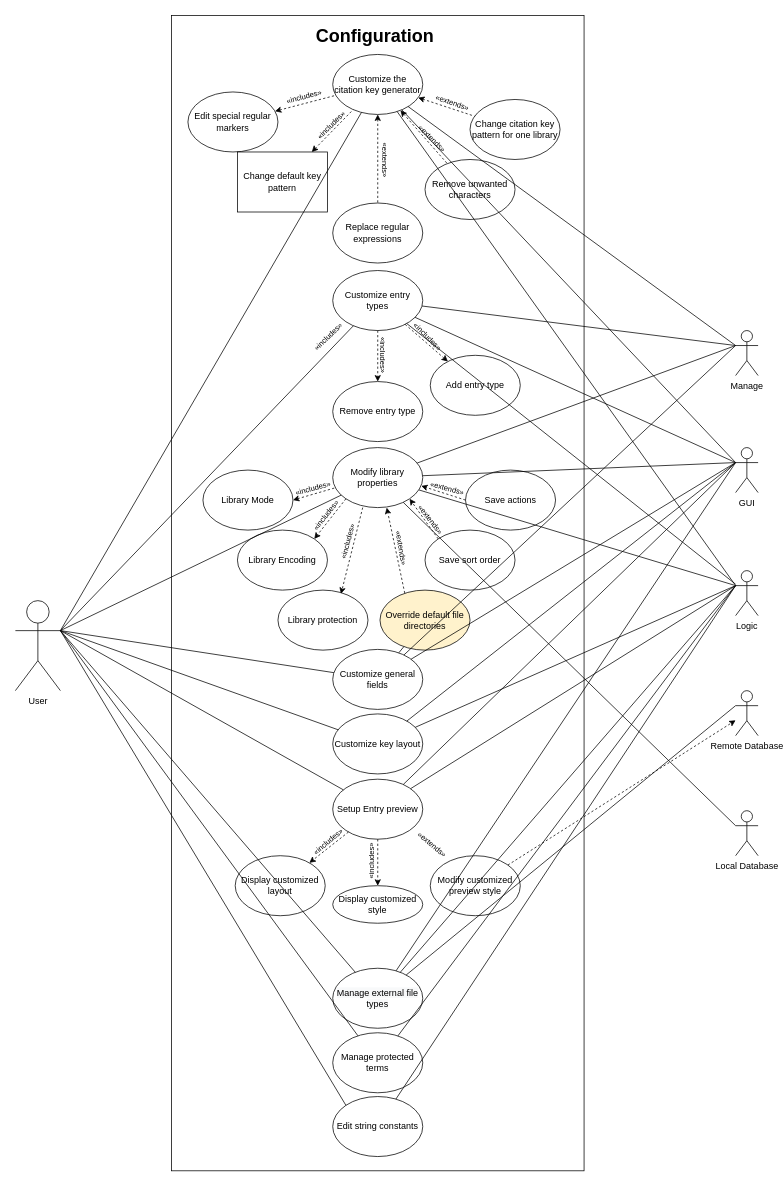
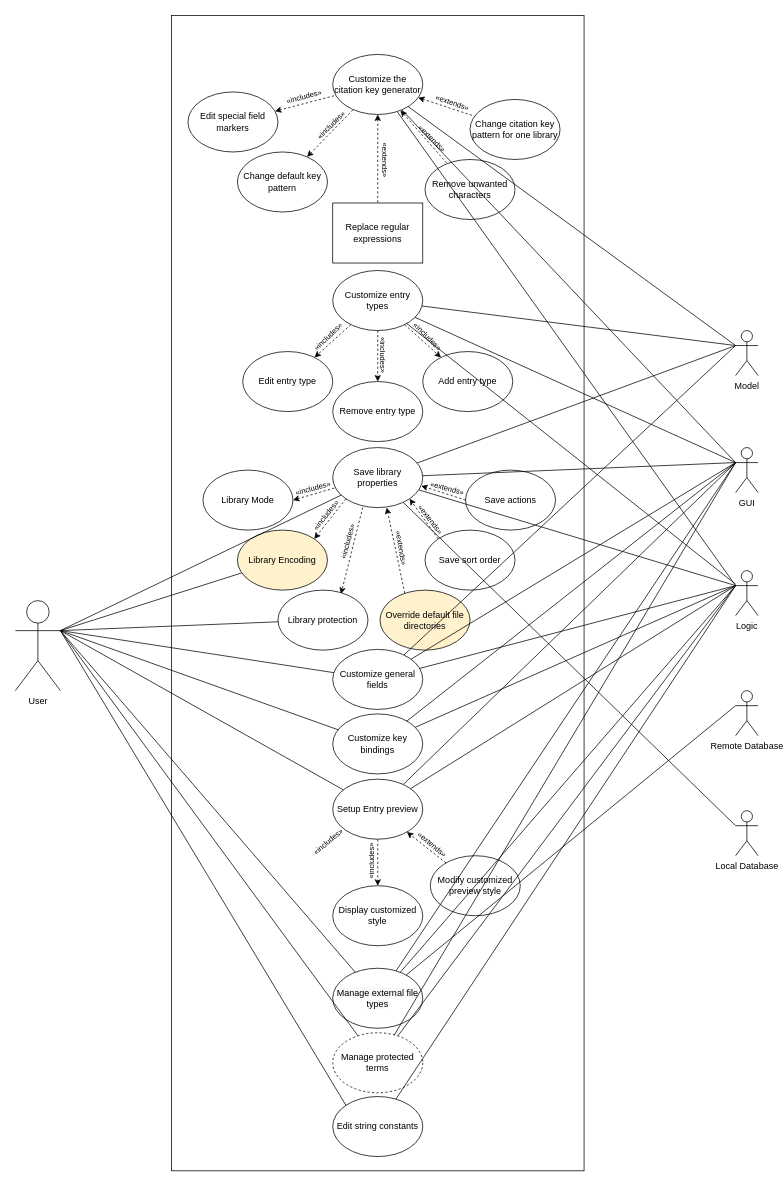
(376, 36) -> none
(233, 122) -> (233, 122)
(282, 182) -> (282, 182)
(378, 233) -> (378, 233)
none -> (334, 339)
(213, 368) -> (154, 601)
none -> (288, 381)
(475, 385) -> (468, 381)
(747, 386) -> (747, 386)
(209, 476) -> (173, 626)
(378, 477) -> (378, 477)
(282, 560) -> (282, 560)
(401, 649) -> (644, 609)
(378, 744) -> (378, 744)
(696, 745) -> (429, 849)
none -> (562, 754)
(331, 845) -> none
(280, 885) -> none
(378, 904) -> (378, 915)
(378, 1062) -> (378, 1062)
